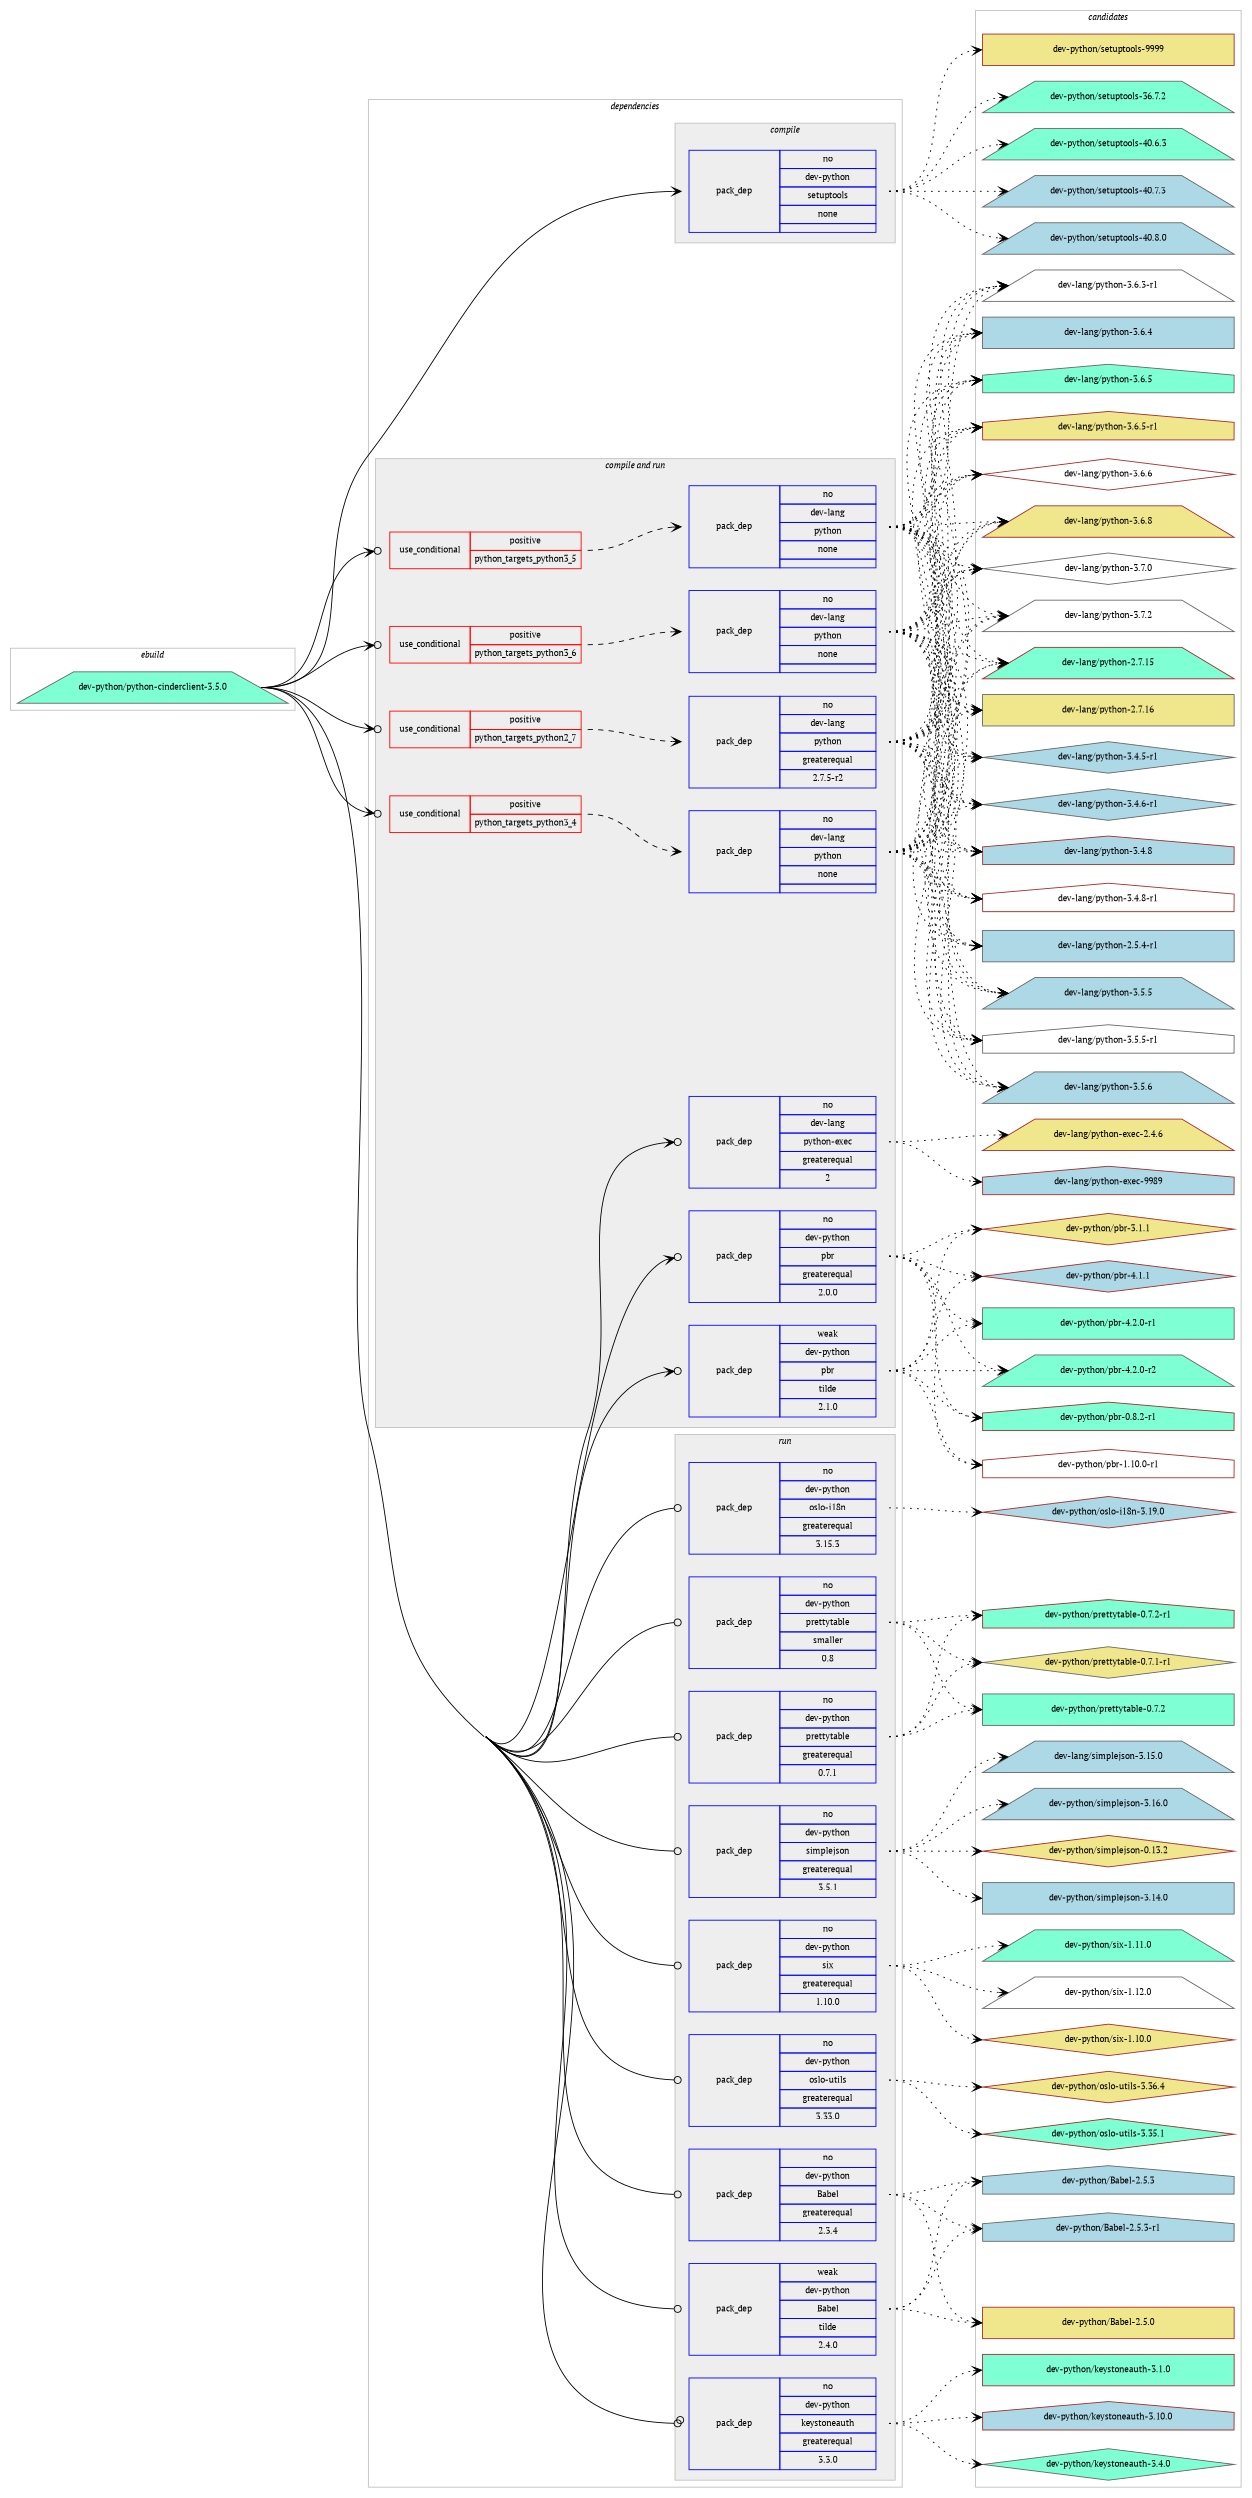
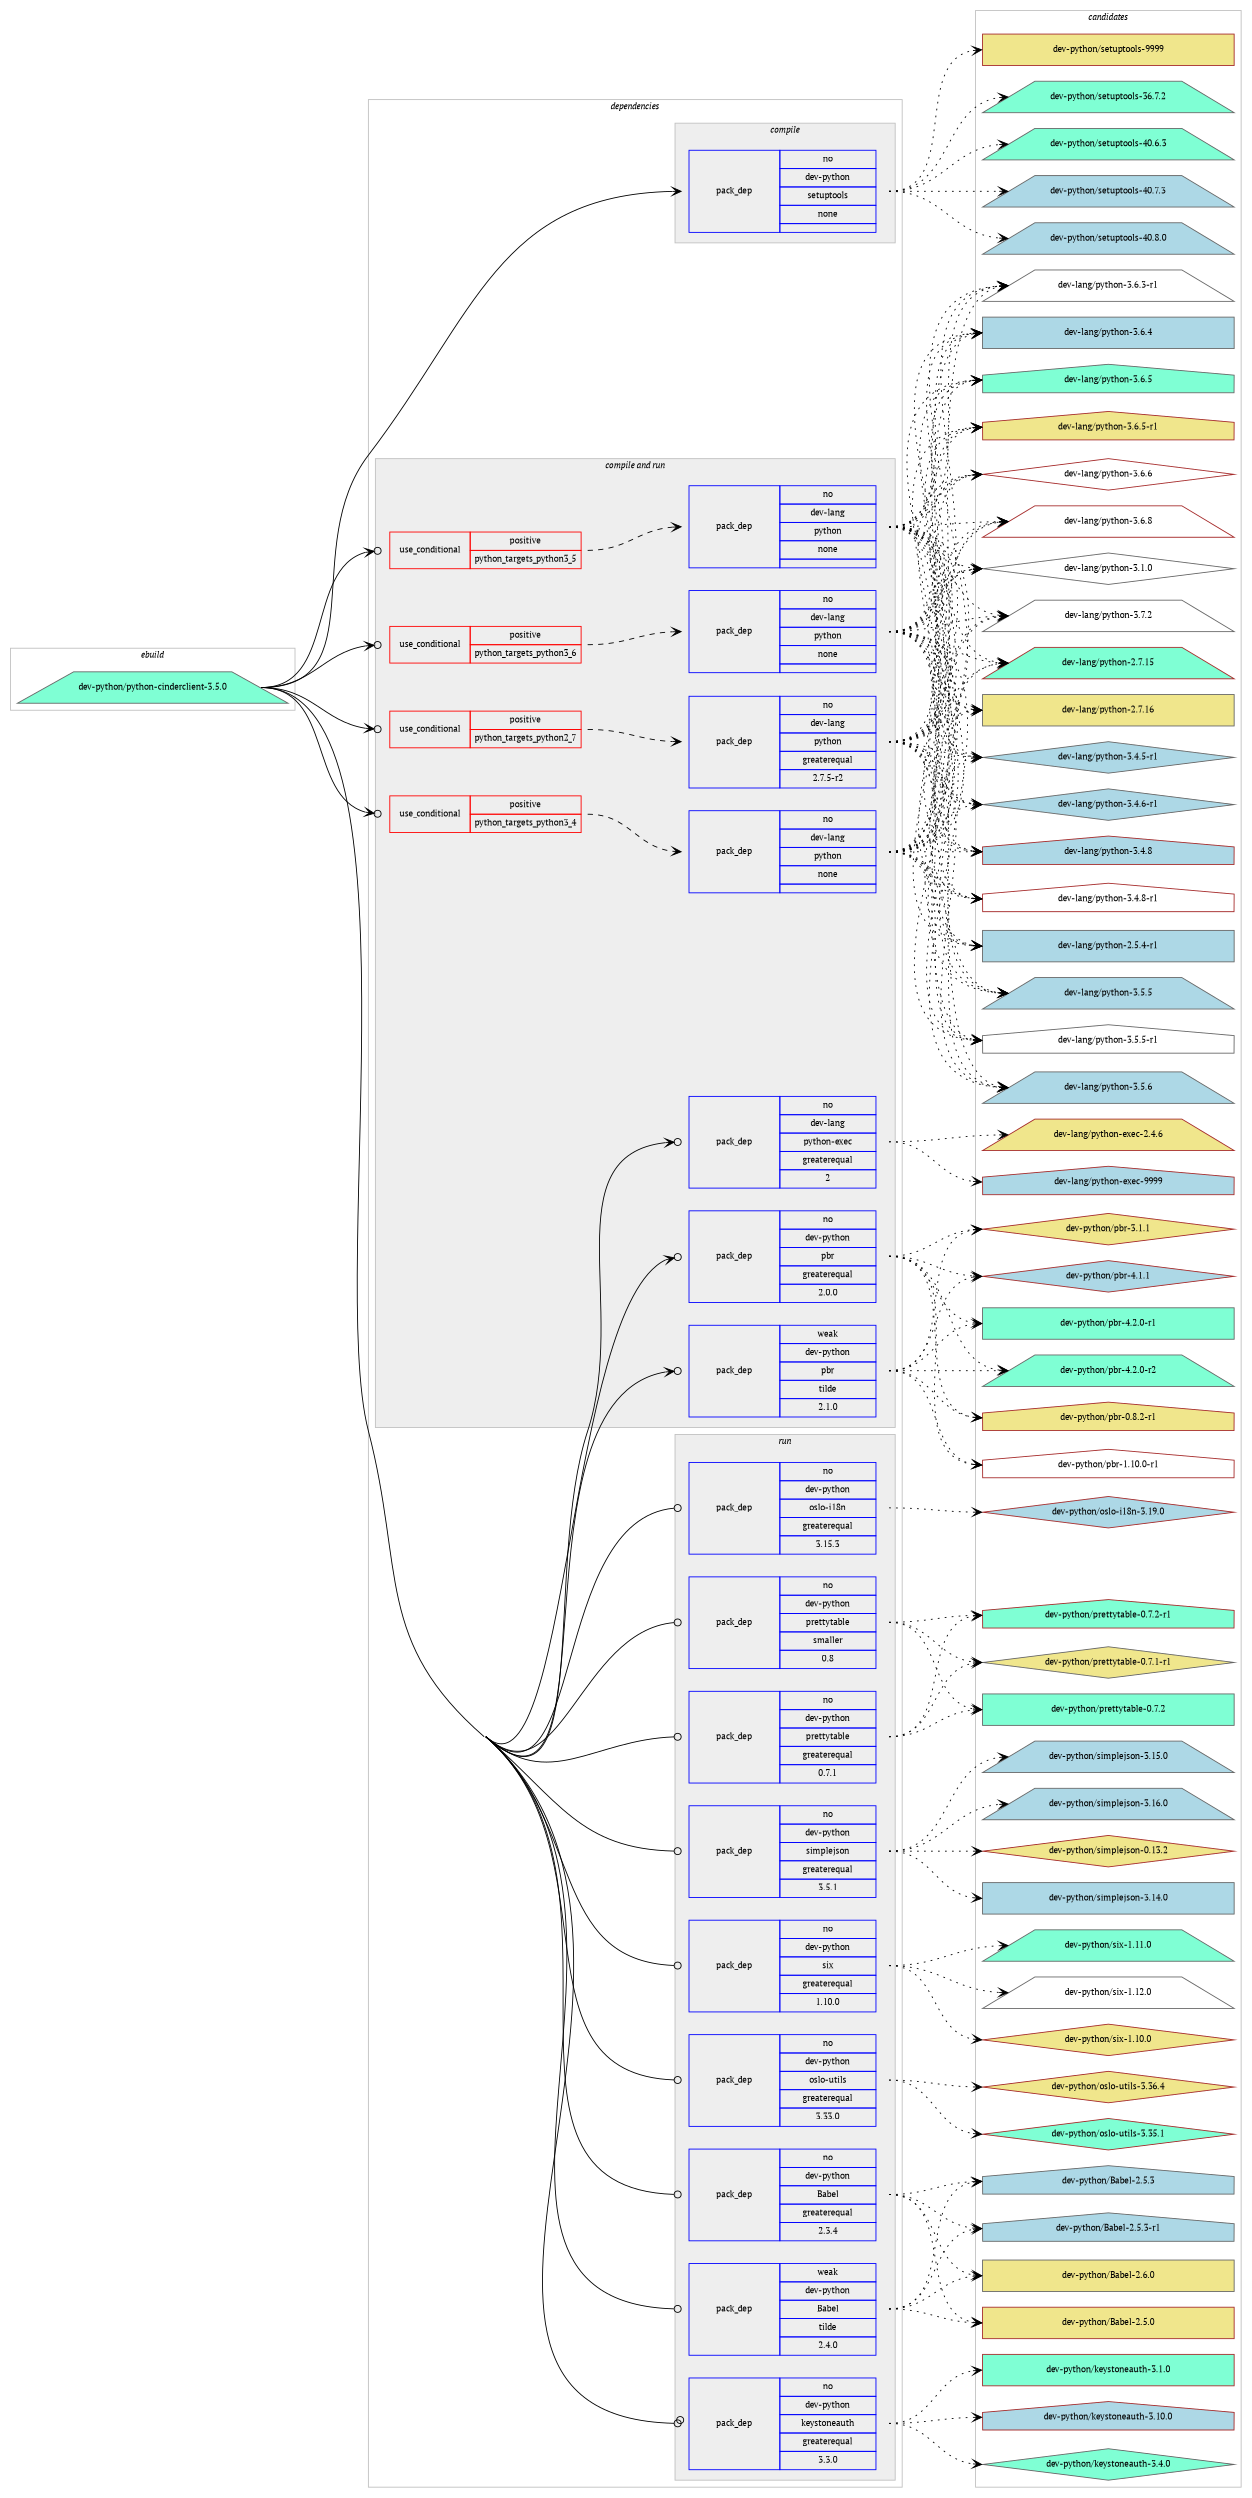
(1108, 522) -> (1108, 522)
(1108, 569) -> (1108, 569)
(1108, 1182) -> (1108, 1182)
(1108, 1418) -> (1108, 1418)
(1108, 1757) -> (1108, 1757)
none -> (1108, 2276)
